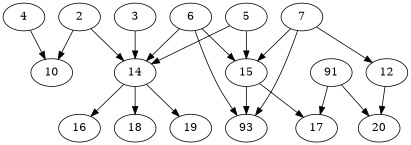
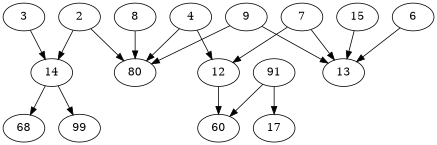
none -> (135, 17)
(246, 17) -> none
none -> (246, 17)
(166, 42) -> none
(216, 42) -> none
(277, 42) -> none
none -> (204, 44)
(52, 73) -> (135, 73)
(278, 98) -> none
(80, 128) -> none
(135, 128) -> (24, 128)
(191, 128) -> (80, 128)
(246, 128) -> (344, 73)
(379, 128) -> (219, 128)
